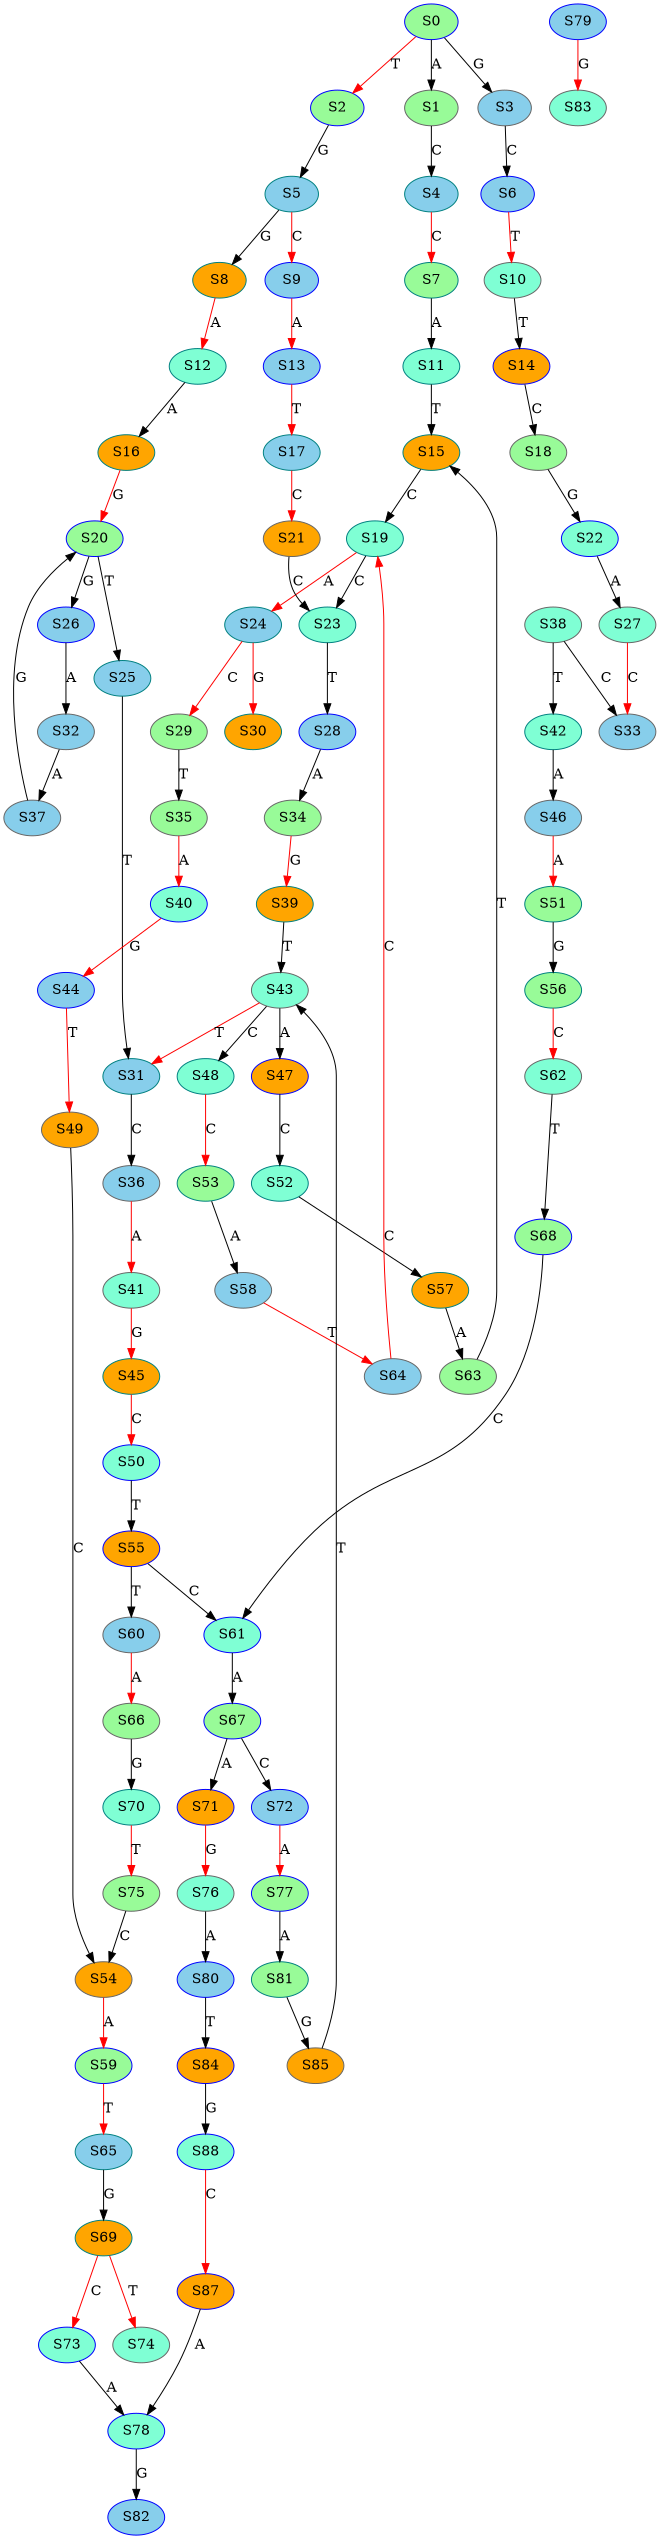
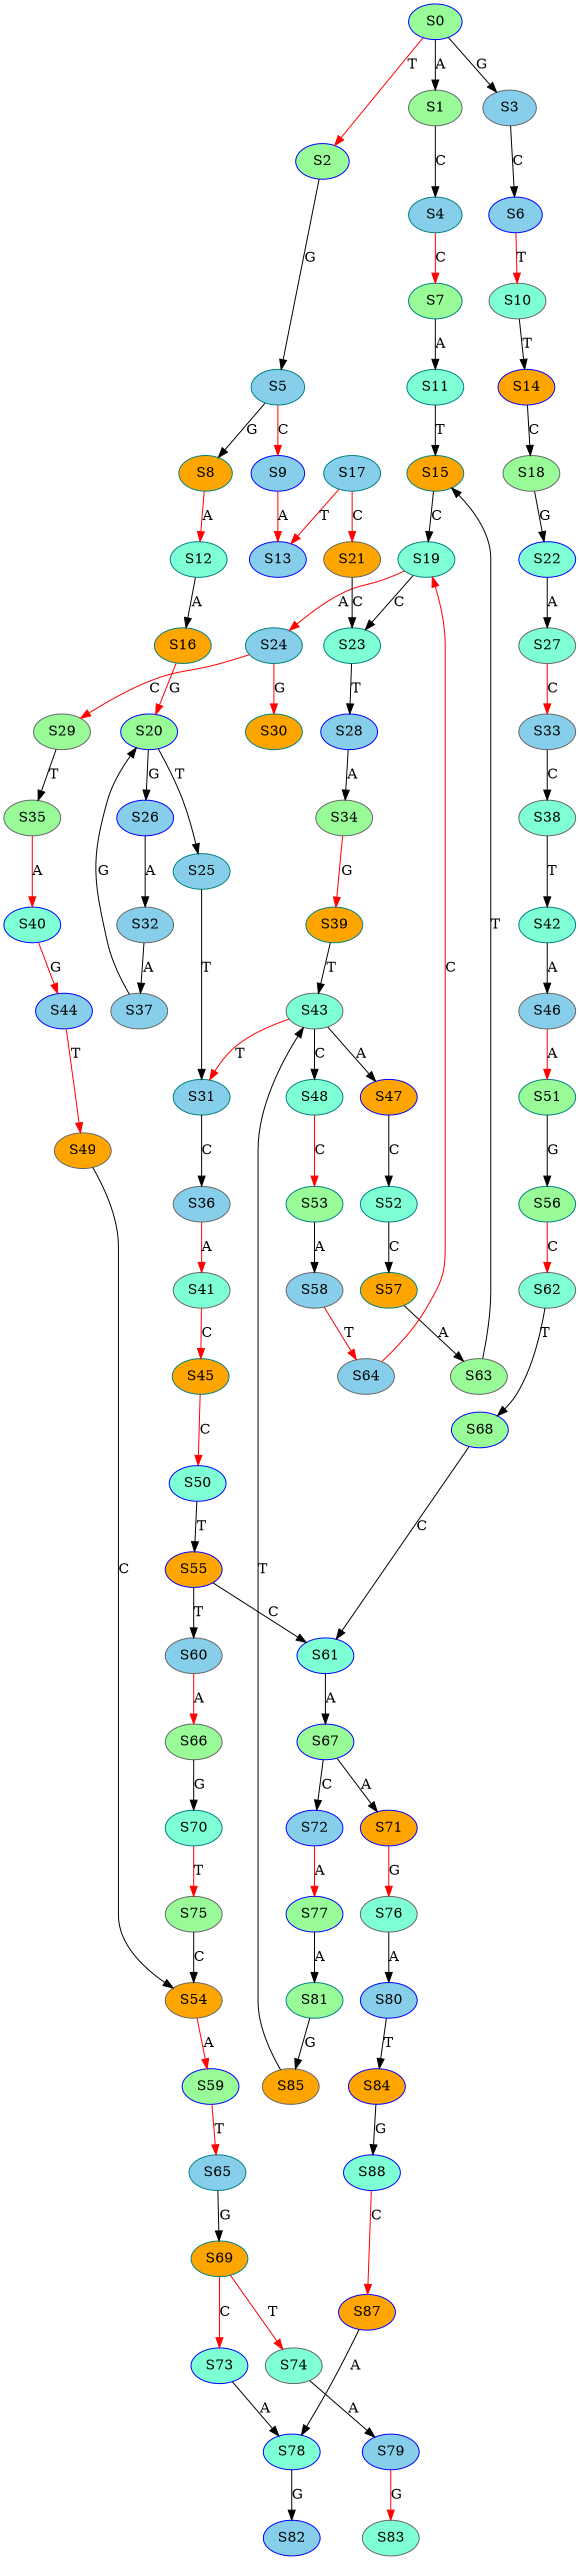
(292, 405) -> (318, 513)
(587, 674) -> (547, 770)
(137, 1333) -> (207, 1333)
none -> (338, 2406)
